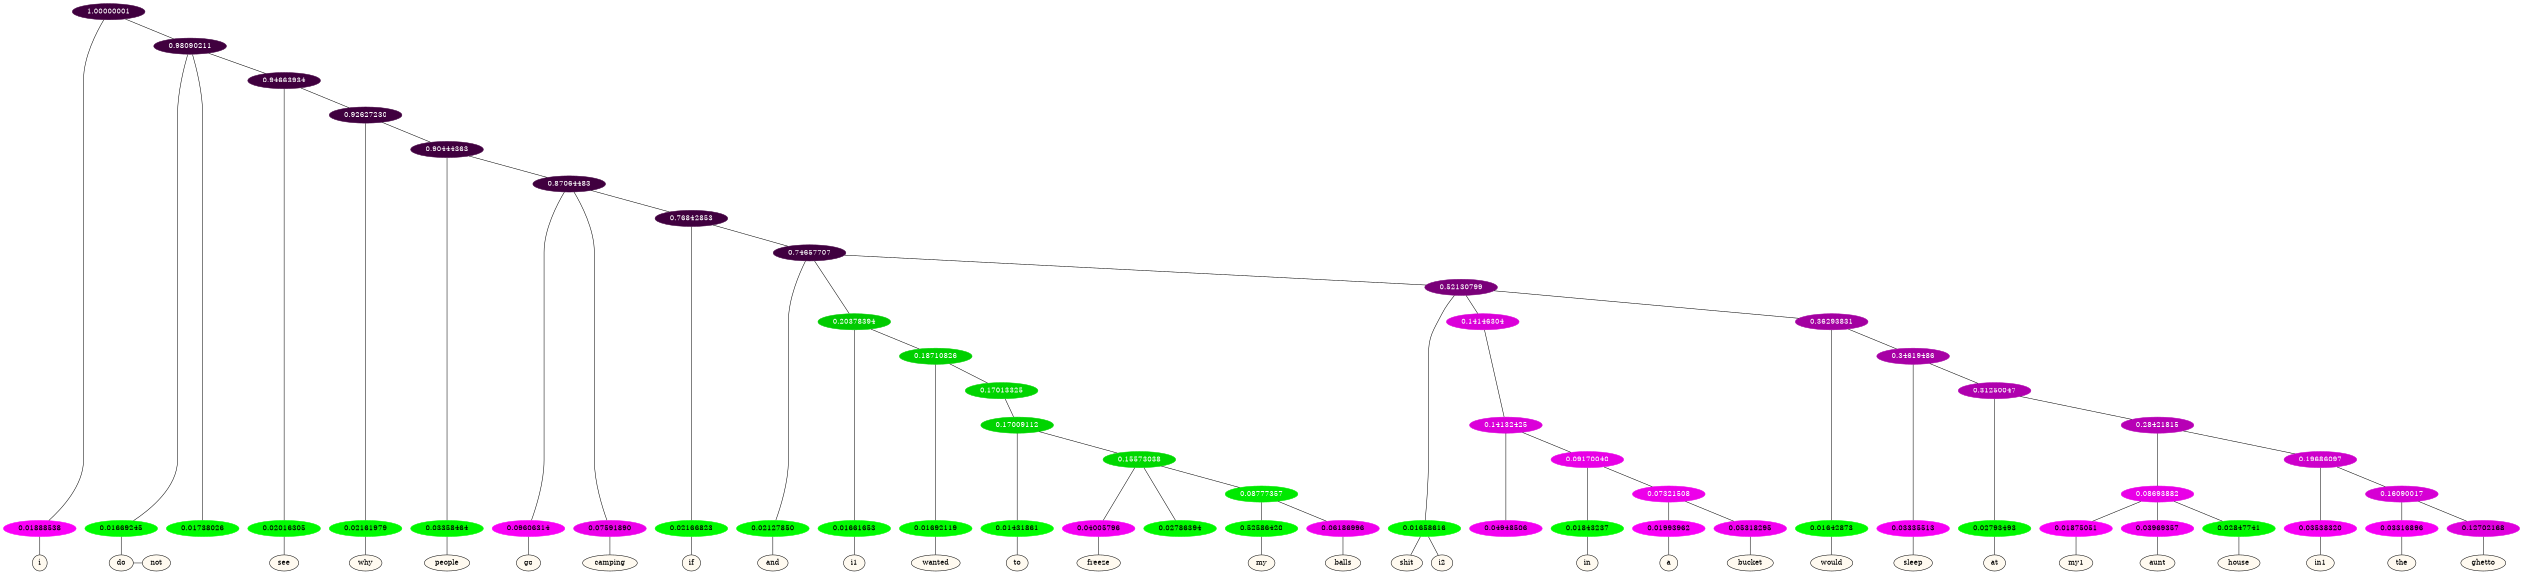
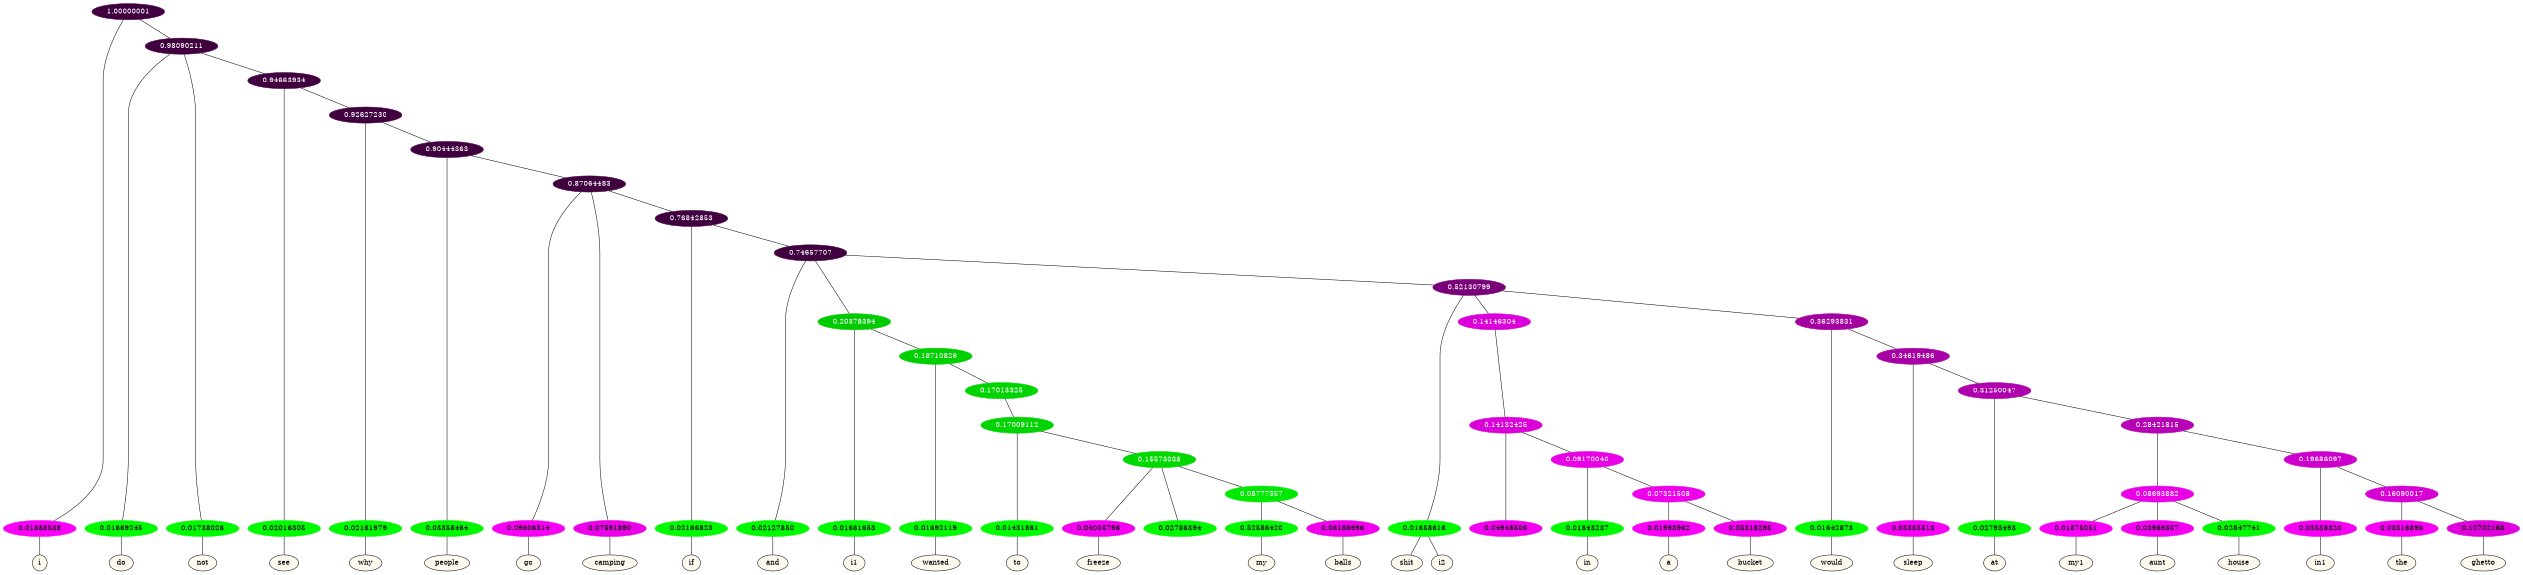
(138, 563) -> (203, 546)
